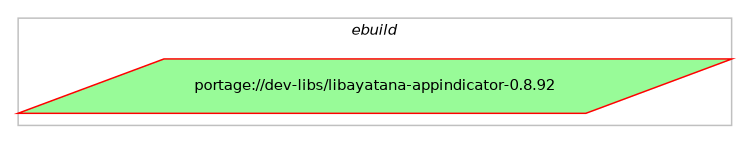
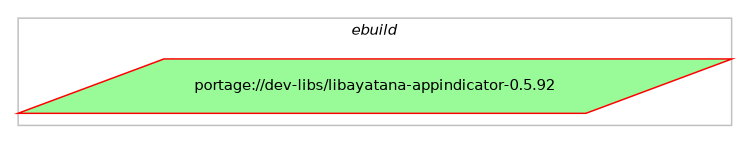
(375, 86) -> (375, 86)
